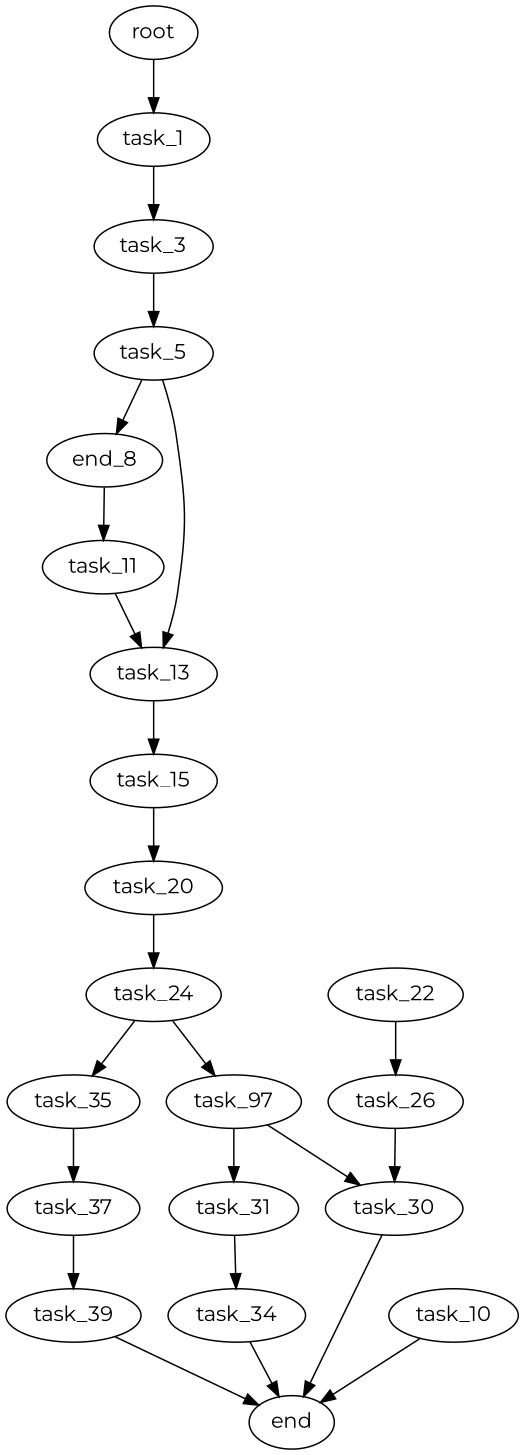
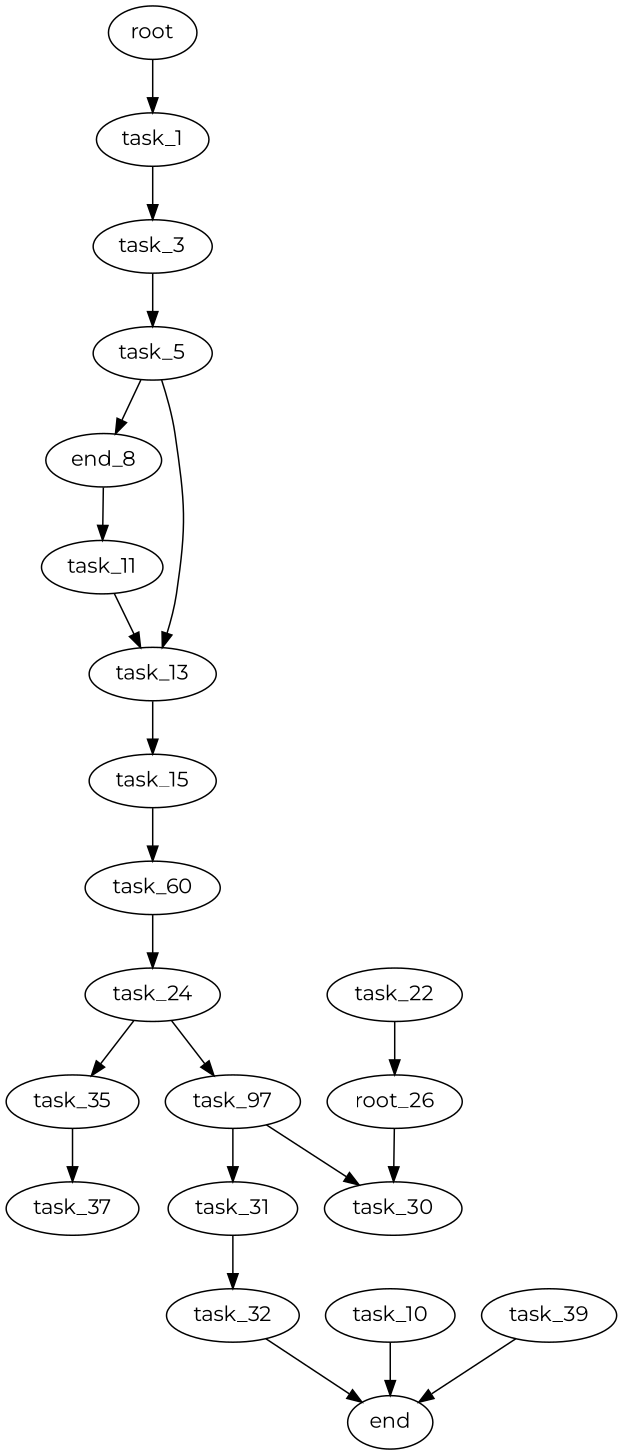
(154, 888) -> (153, 888)
(396, 1102) -> (395, 1102)
(73, 1255) -> none
(346, 1309) -> none
(237, 1315) -> (233, 1315)
